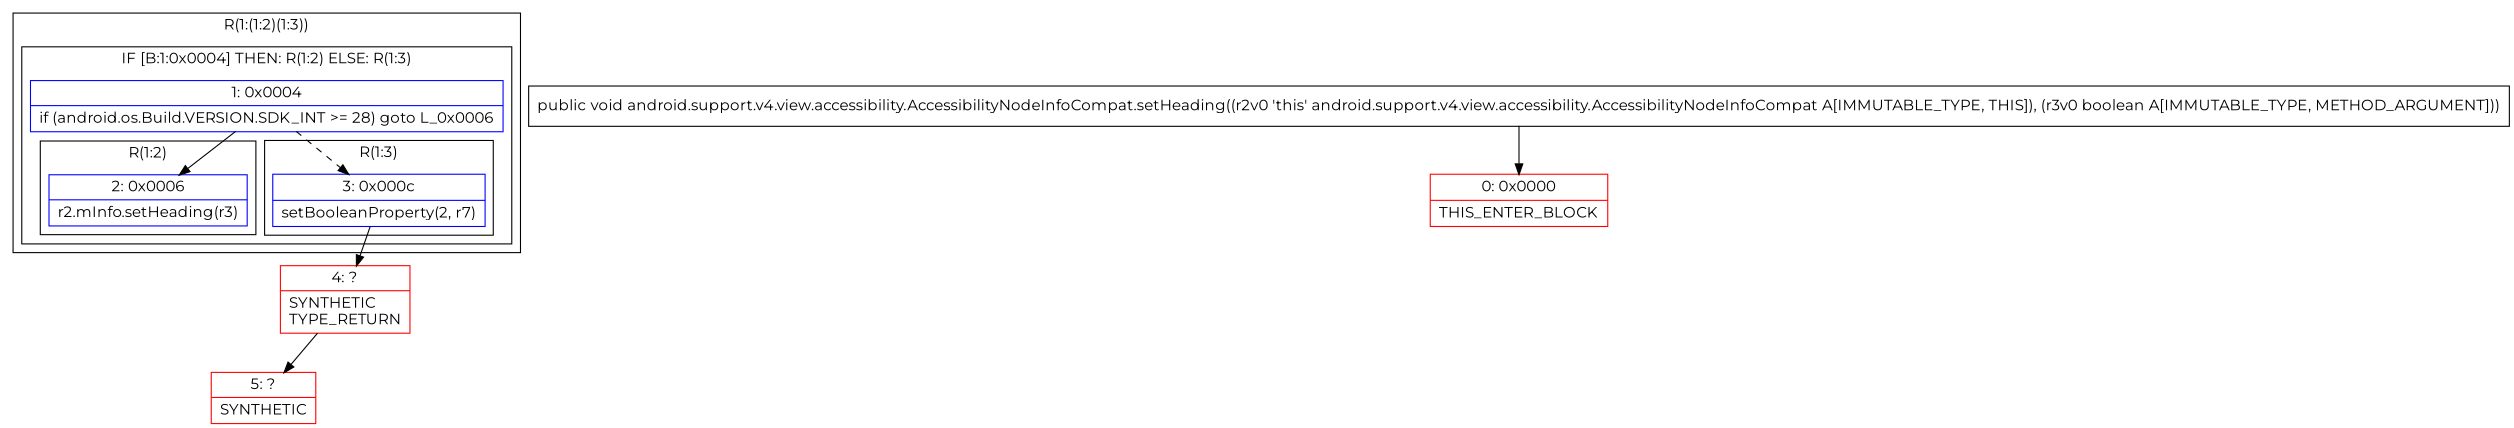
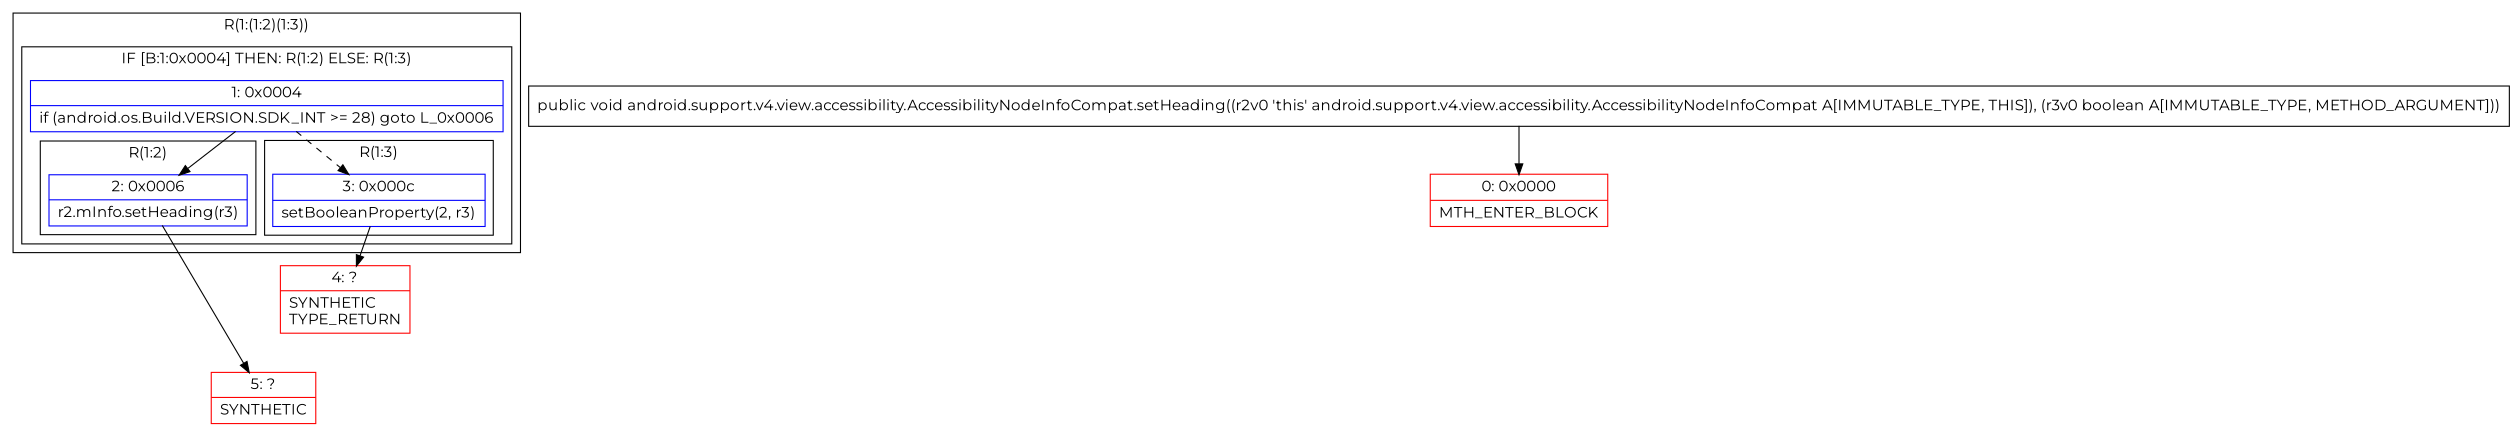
(379, 213) -> (378, 213)
(1518, 213) -> (1519, 213)
(304, 349) -> (203, 294)
